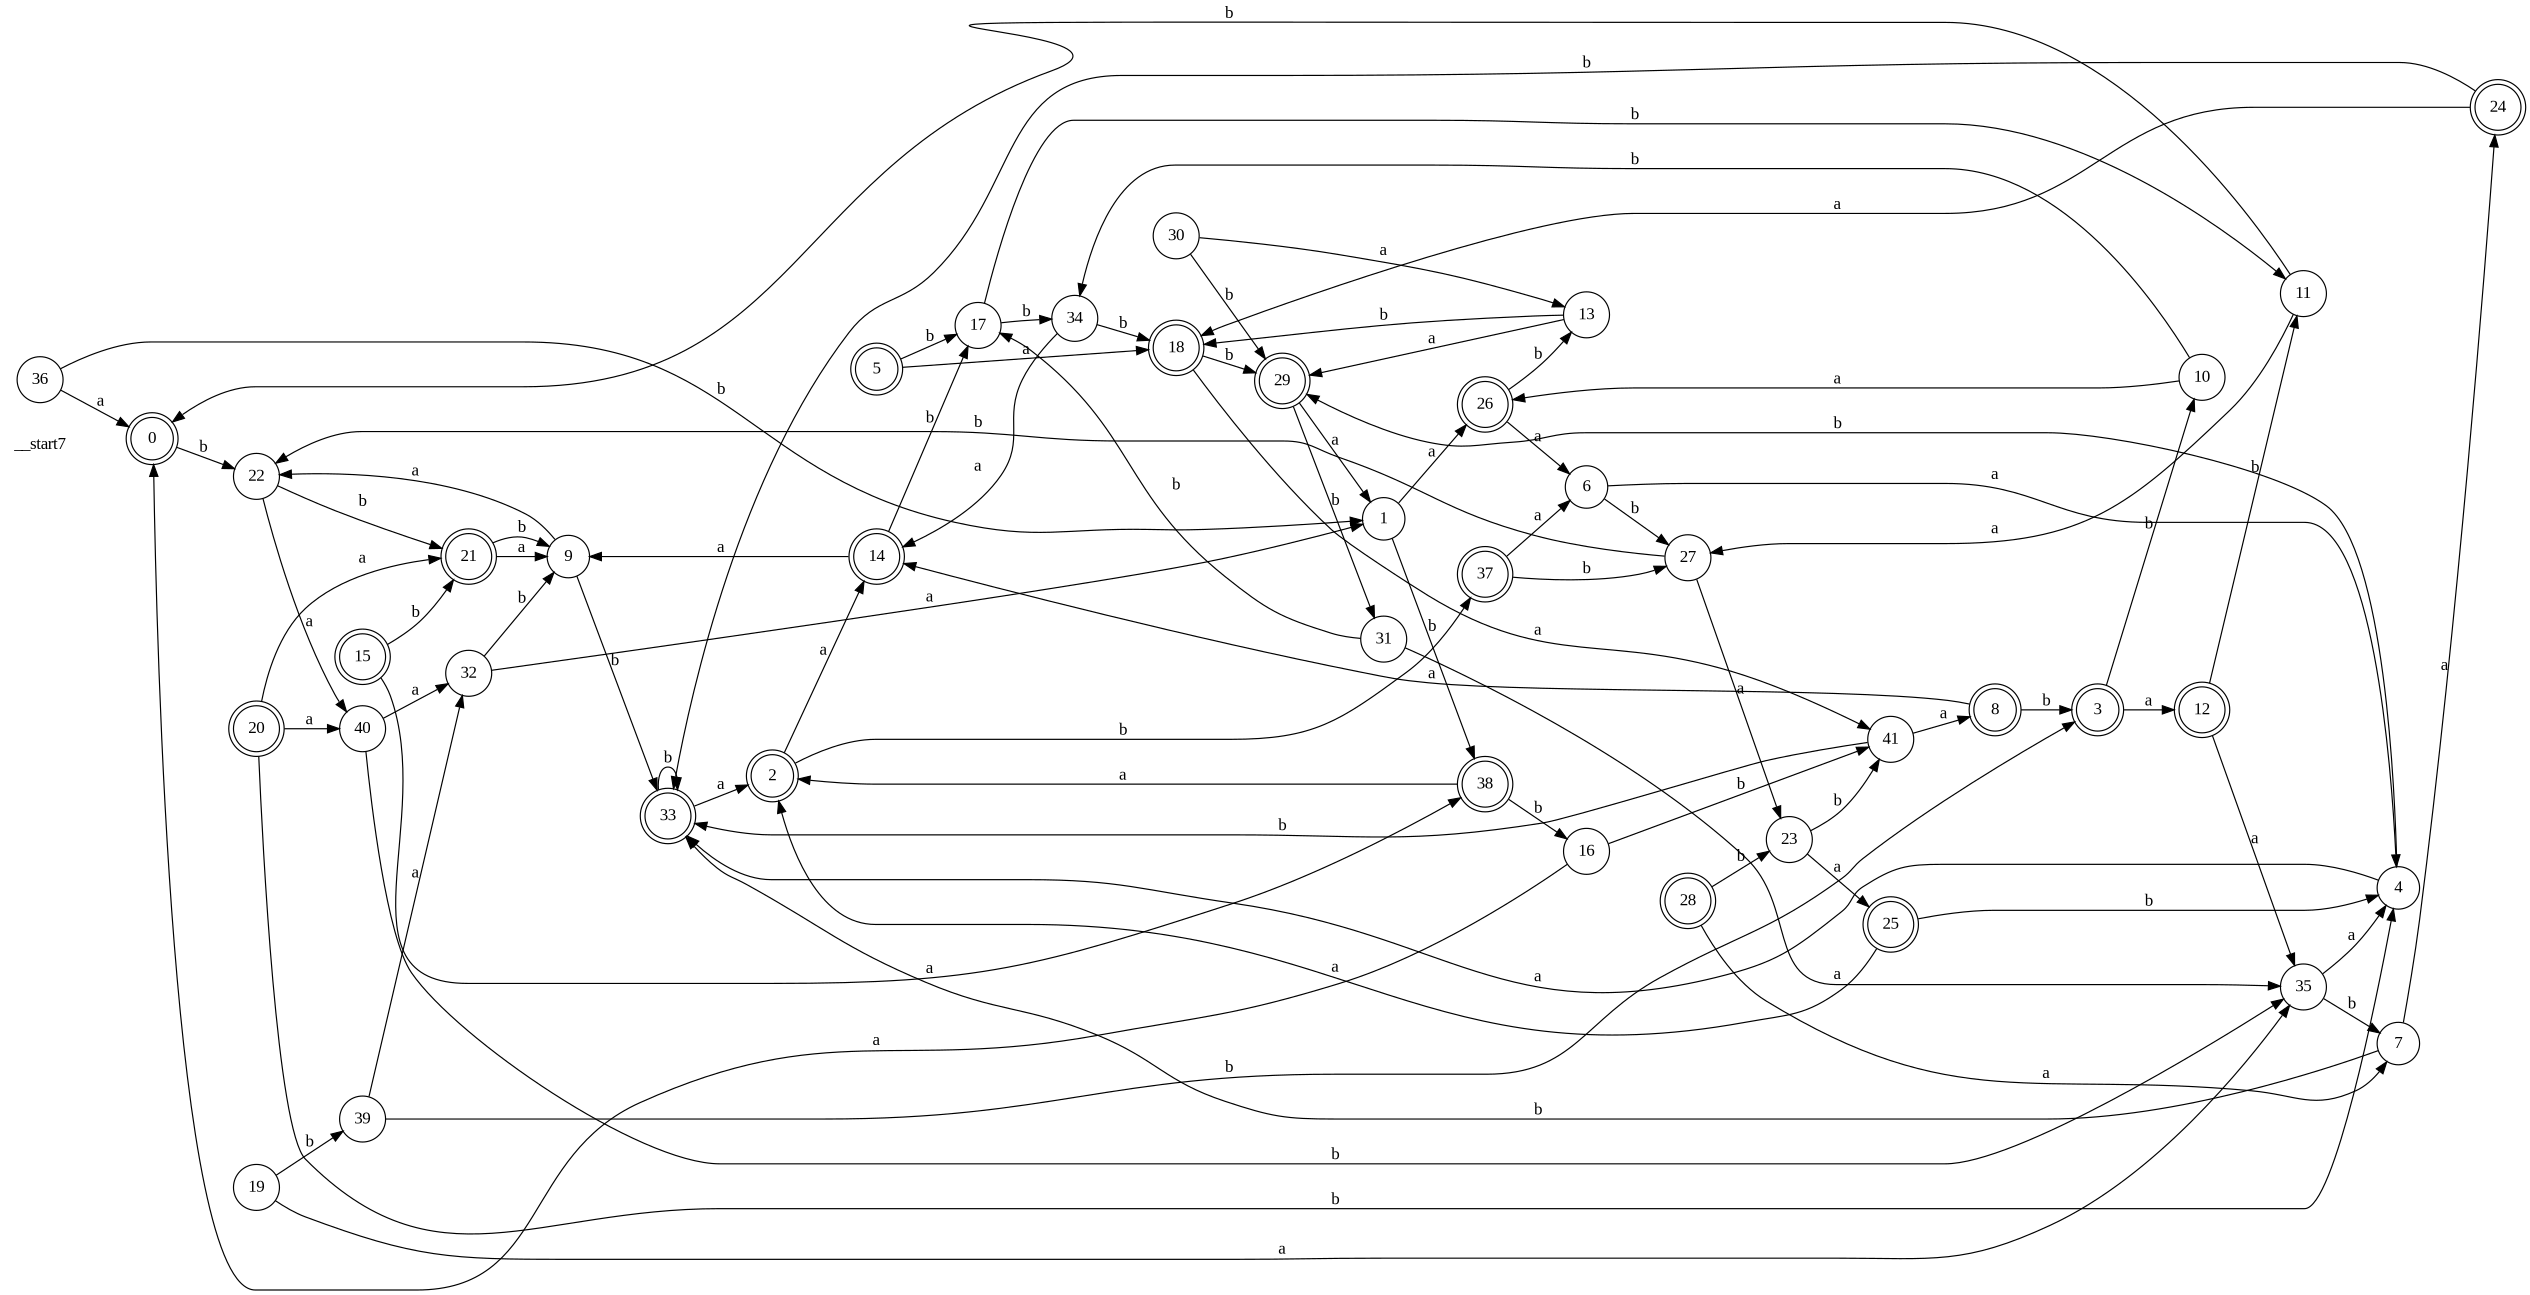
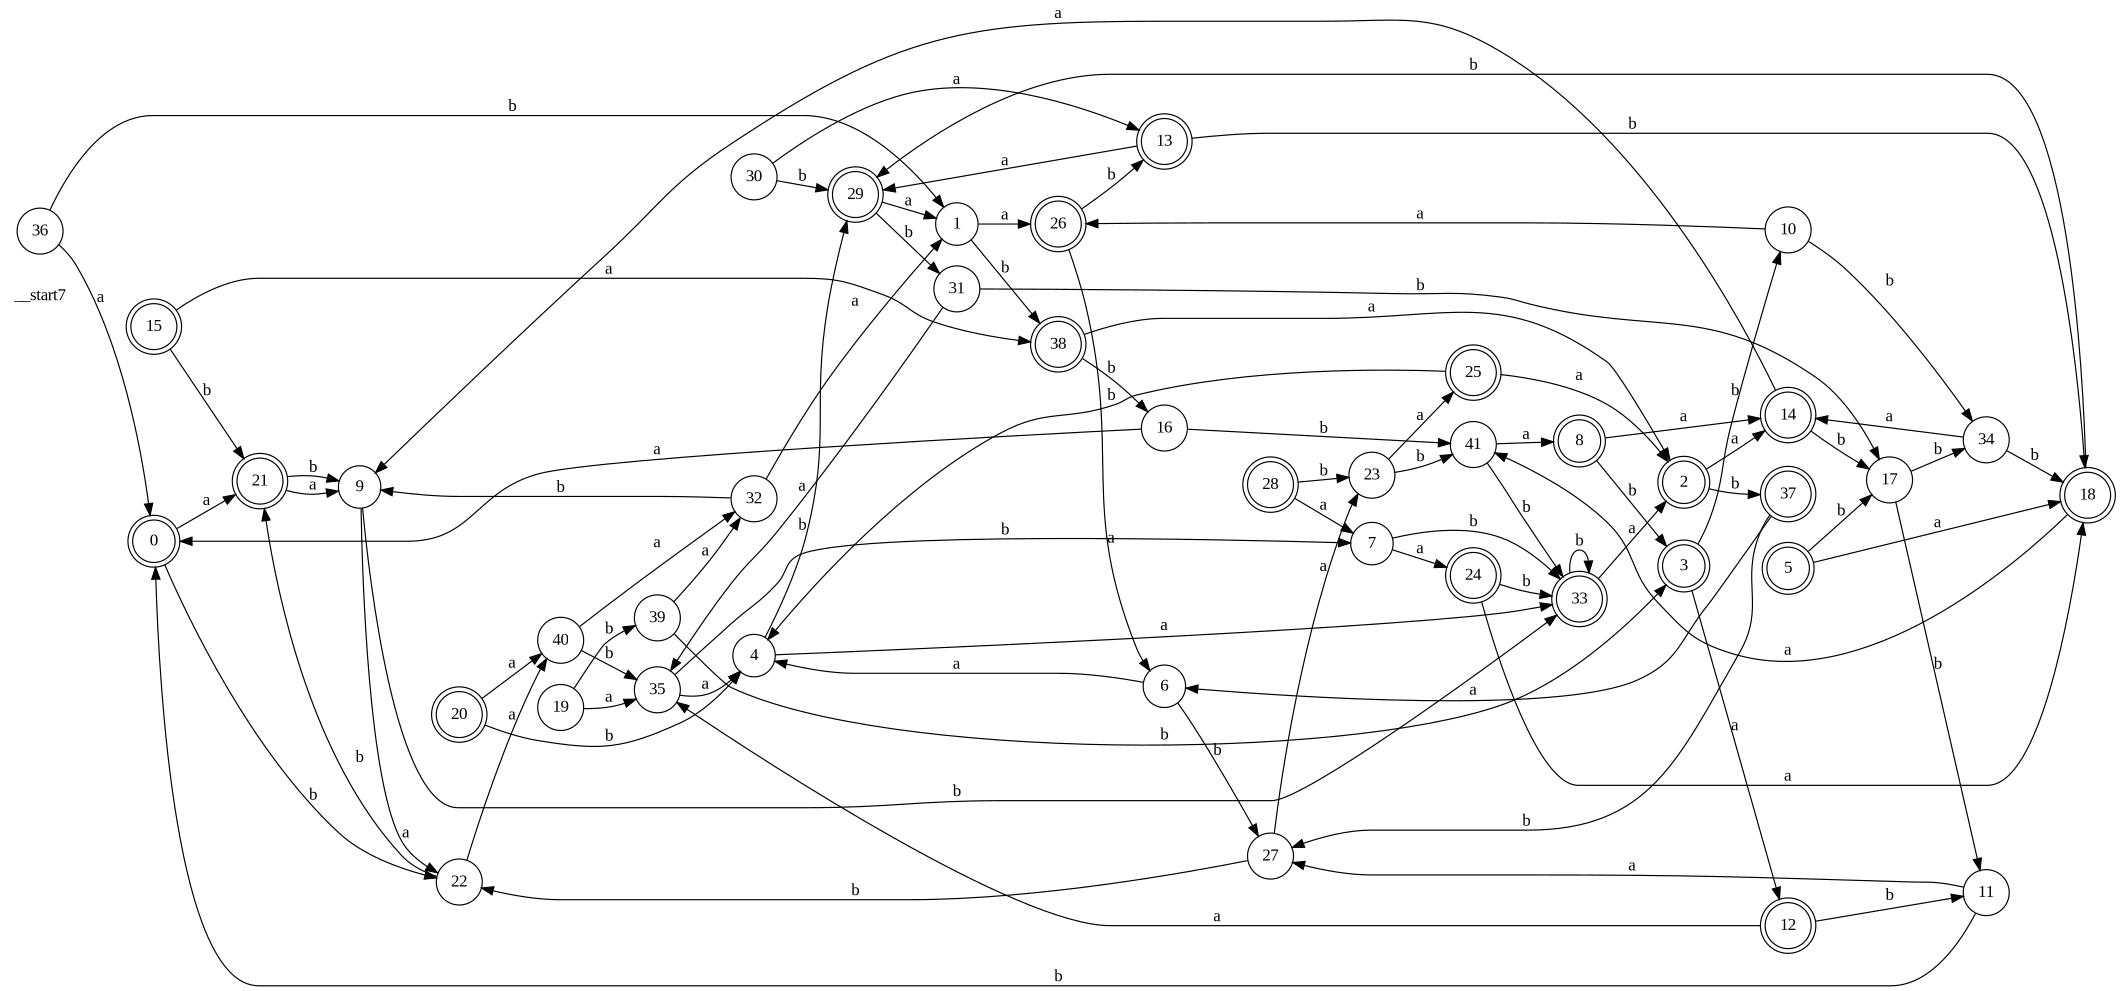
(1587, 315) -> (1164, 142)
(317, 599) -> (201, 515)
